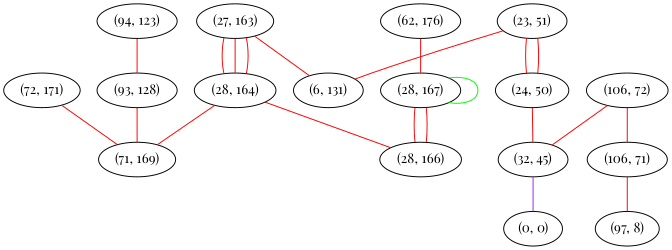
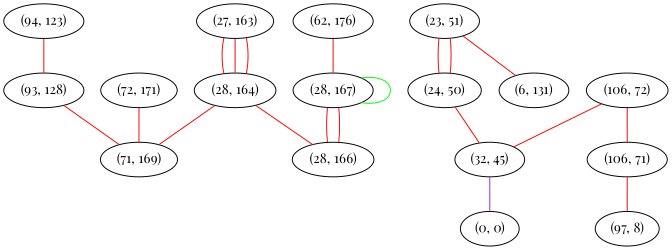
(282, 56) -> none
